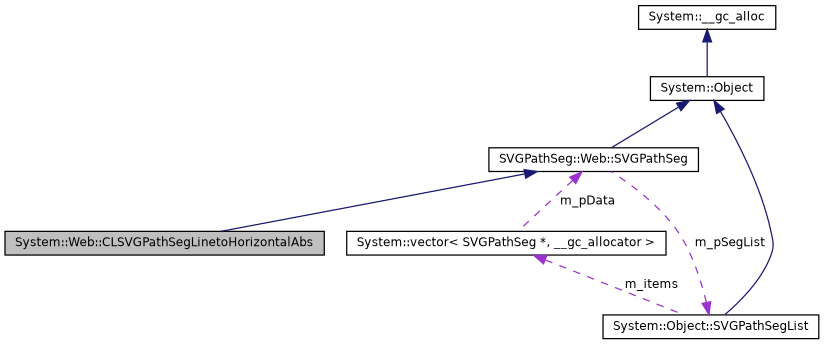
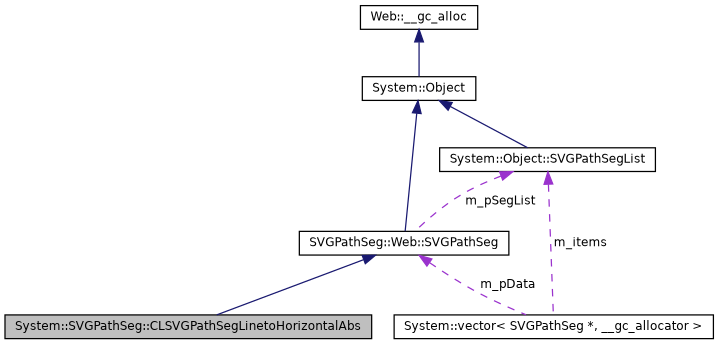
(707, 17) -> (419, 17)
(165, 243) -> (188, 327)
(615, 287) -> (551, 250)
